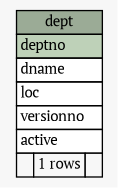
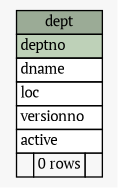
(59, 164) -> (59, 164)
